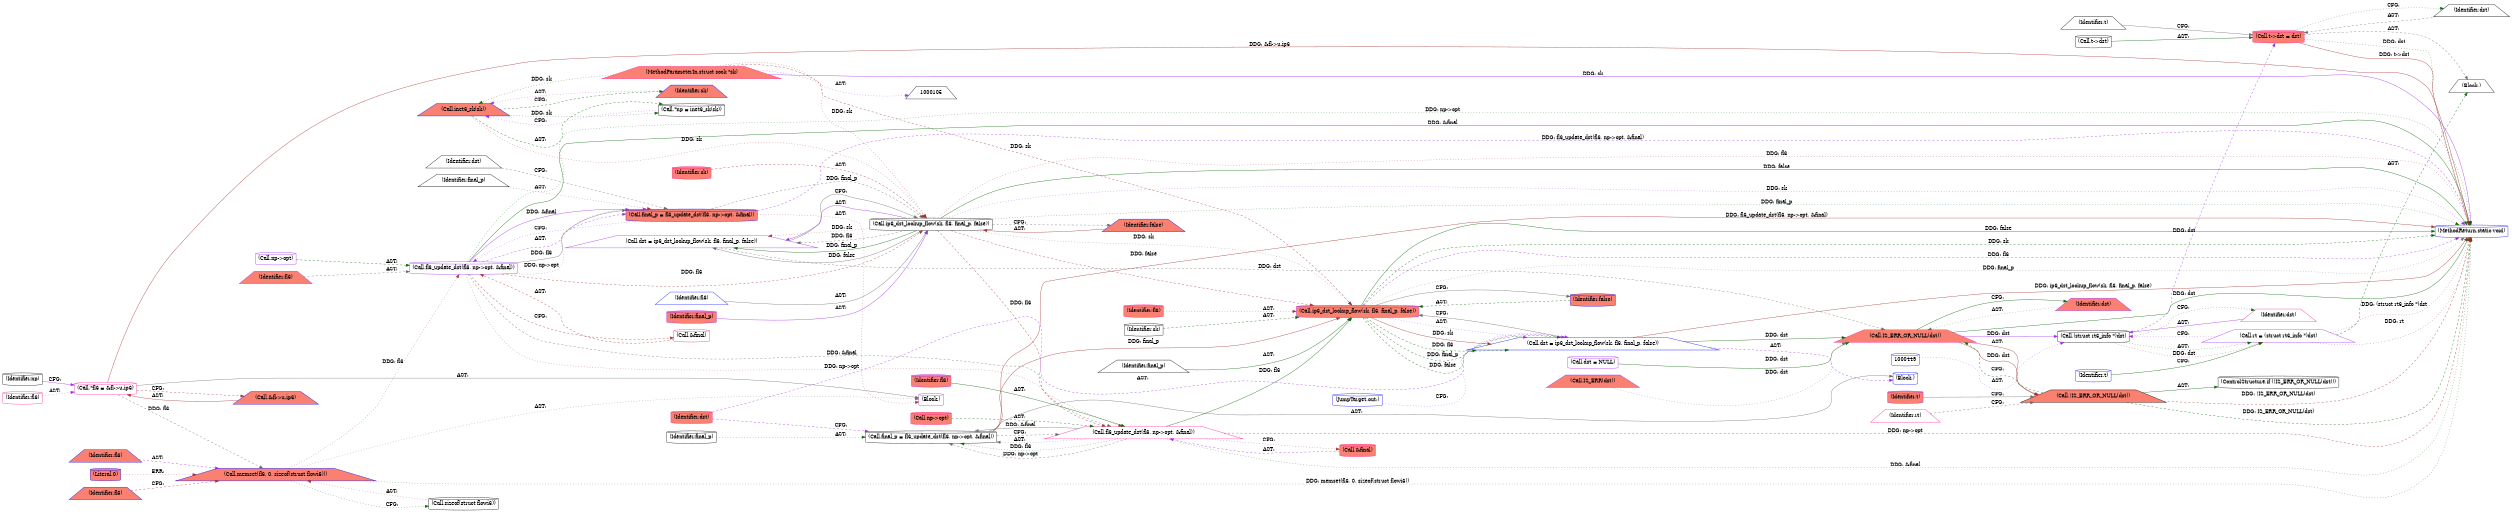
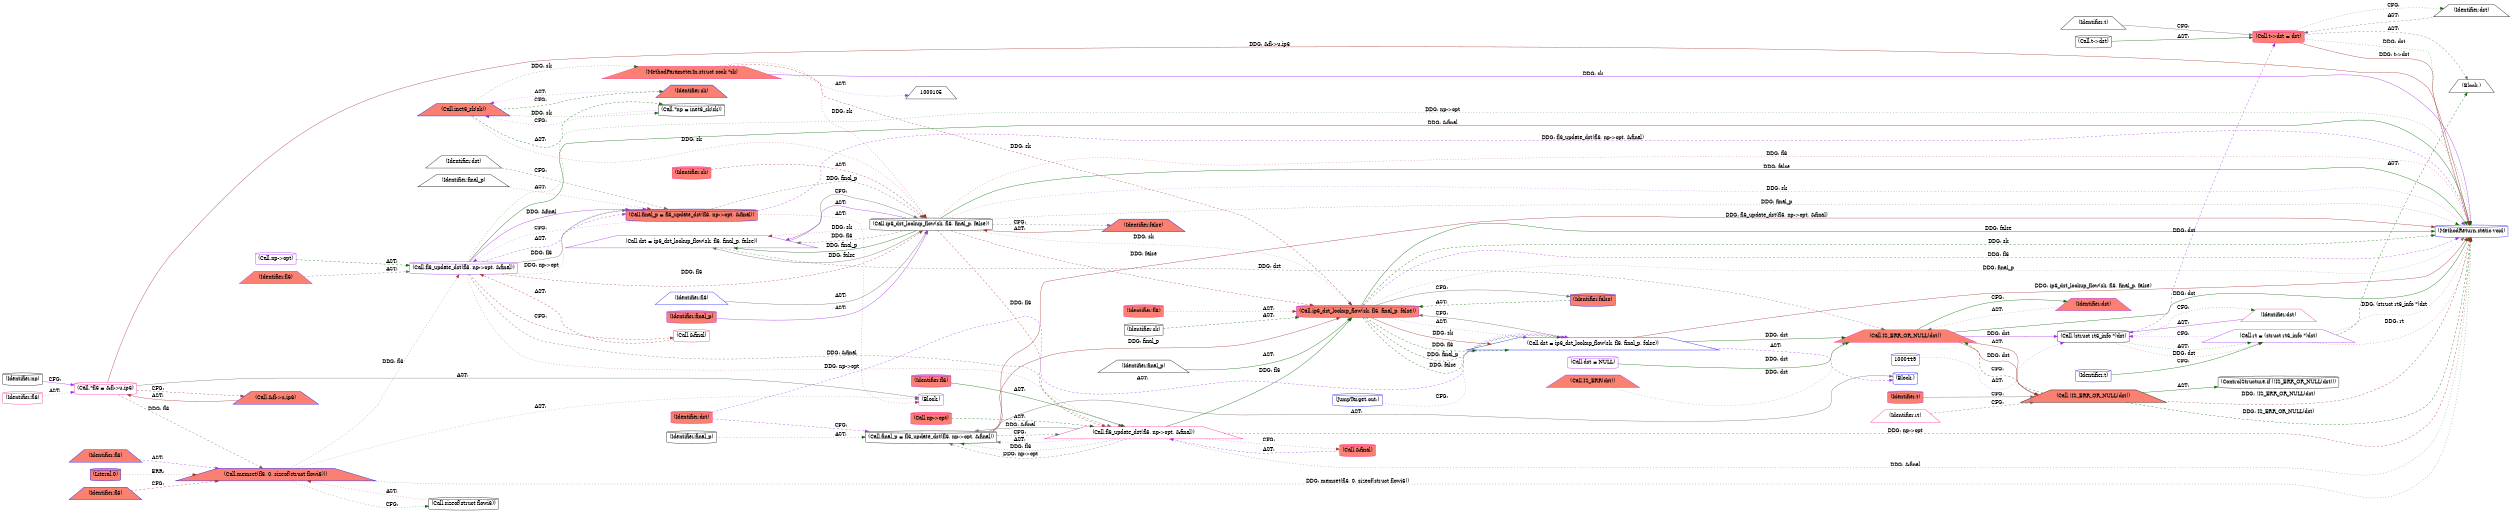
(547, 83) -> (549, 70)
